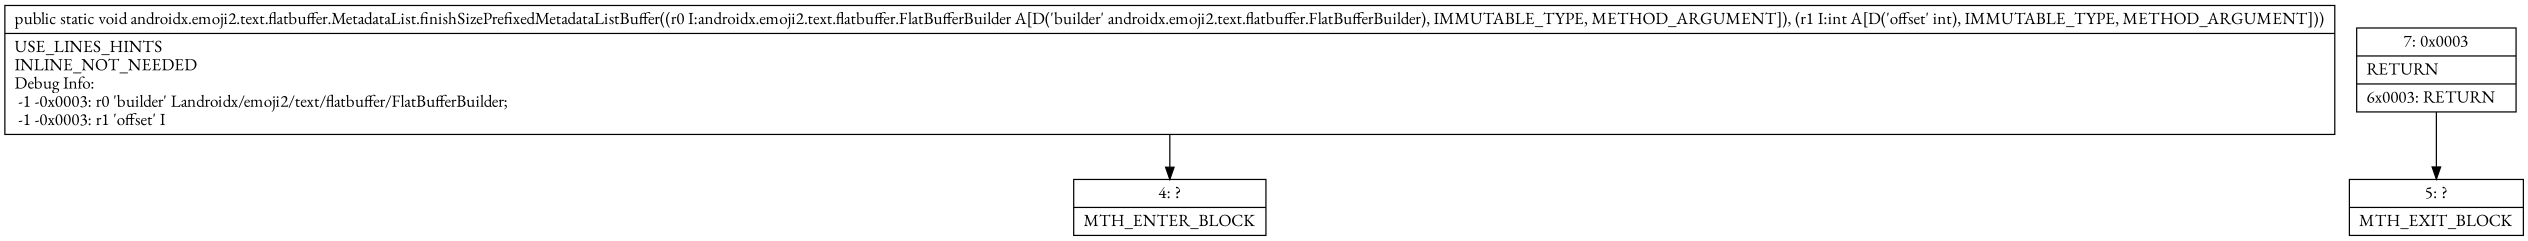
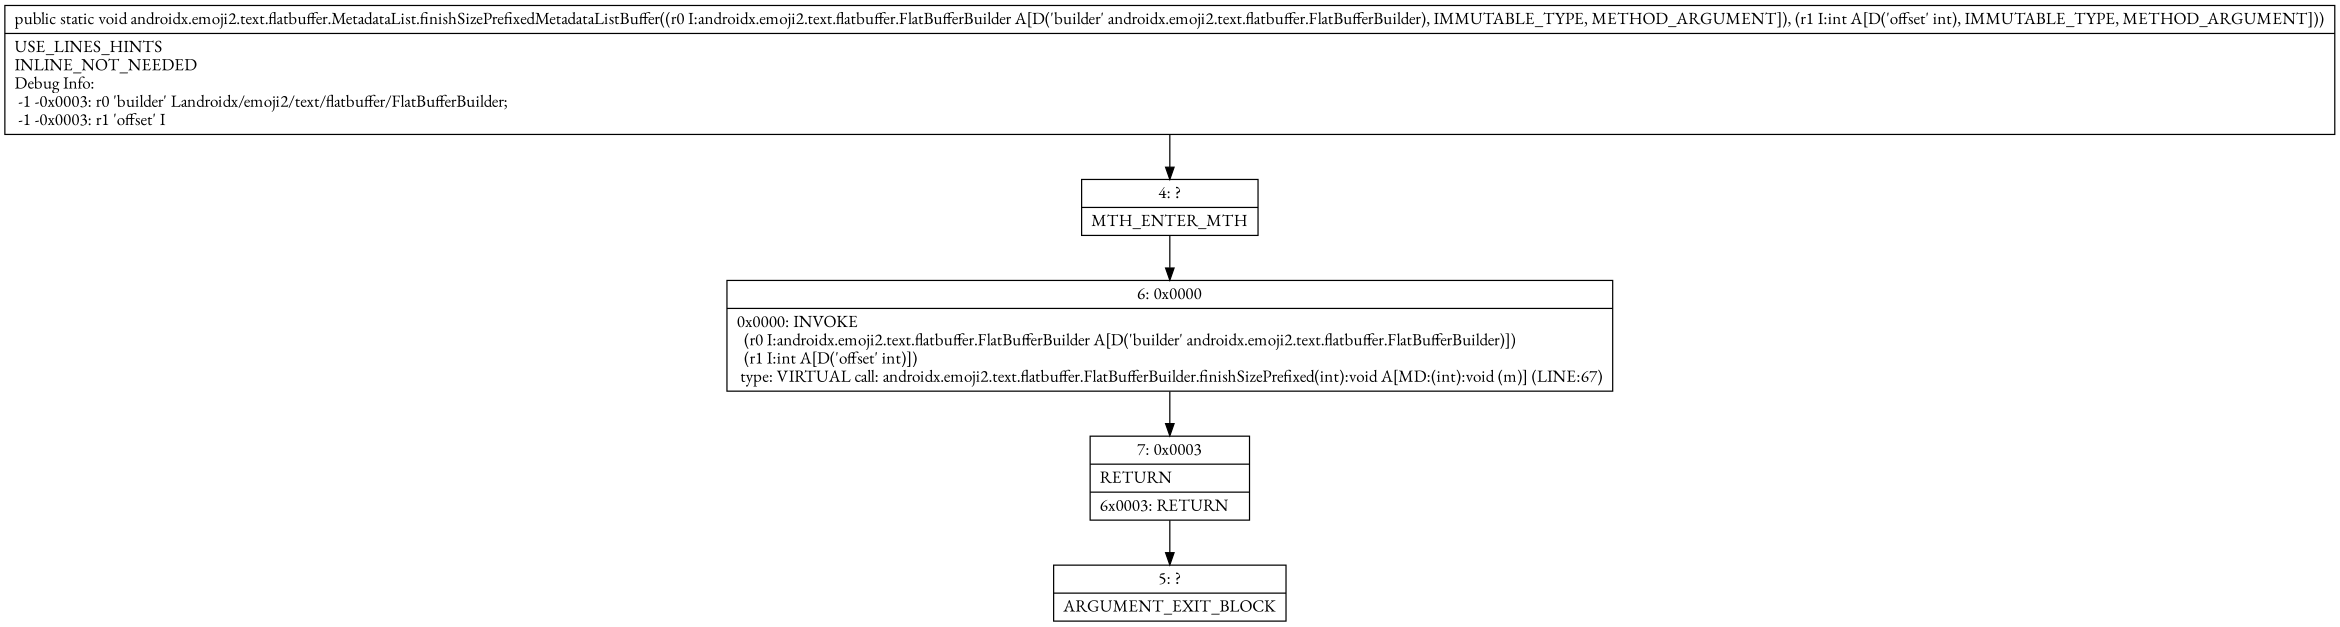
(1170, 221) -> (1170, 221)
(2436, 221) -> (1170, 607)
none -> (1170, 336)
